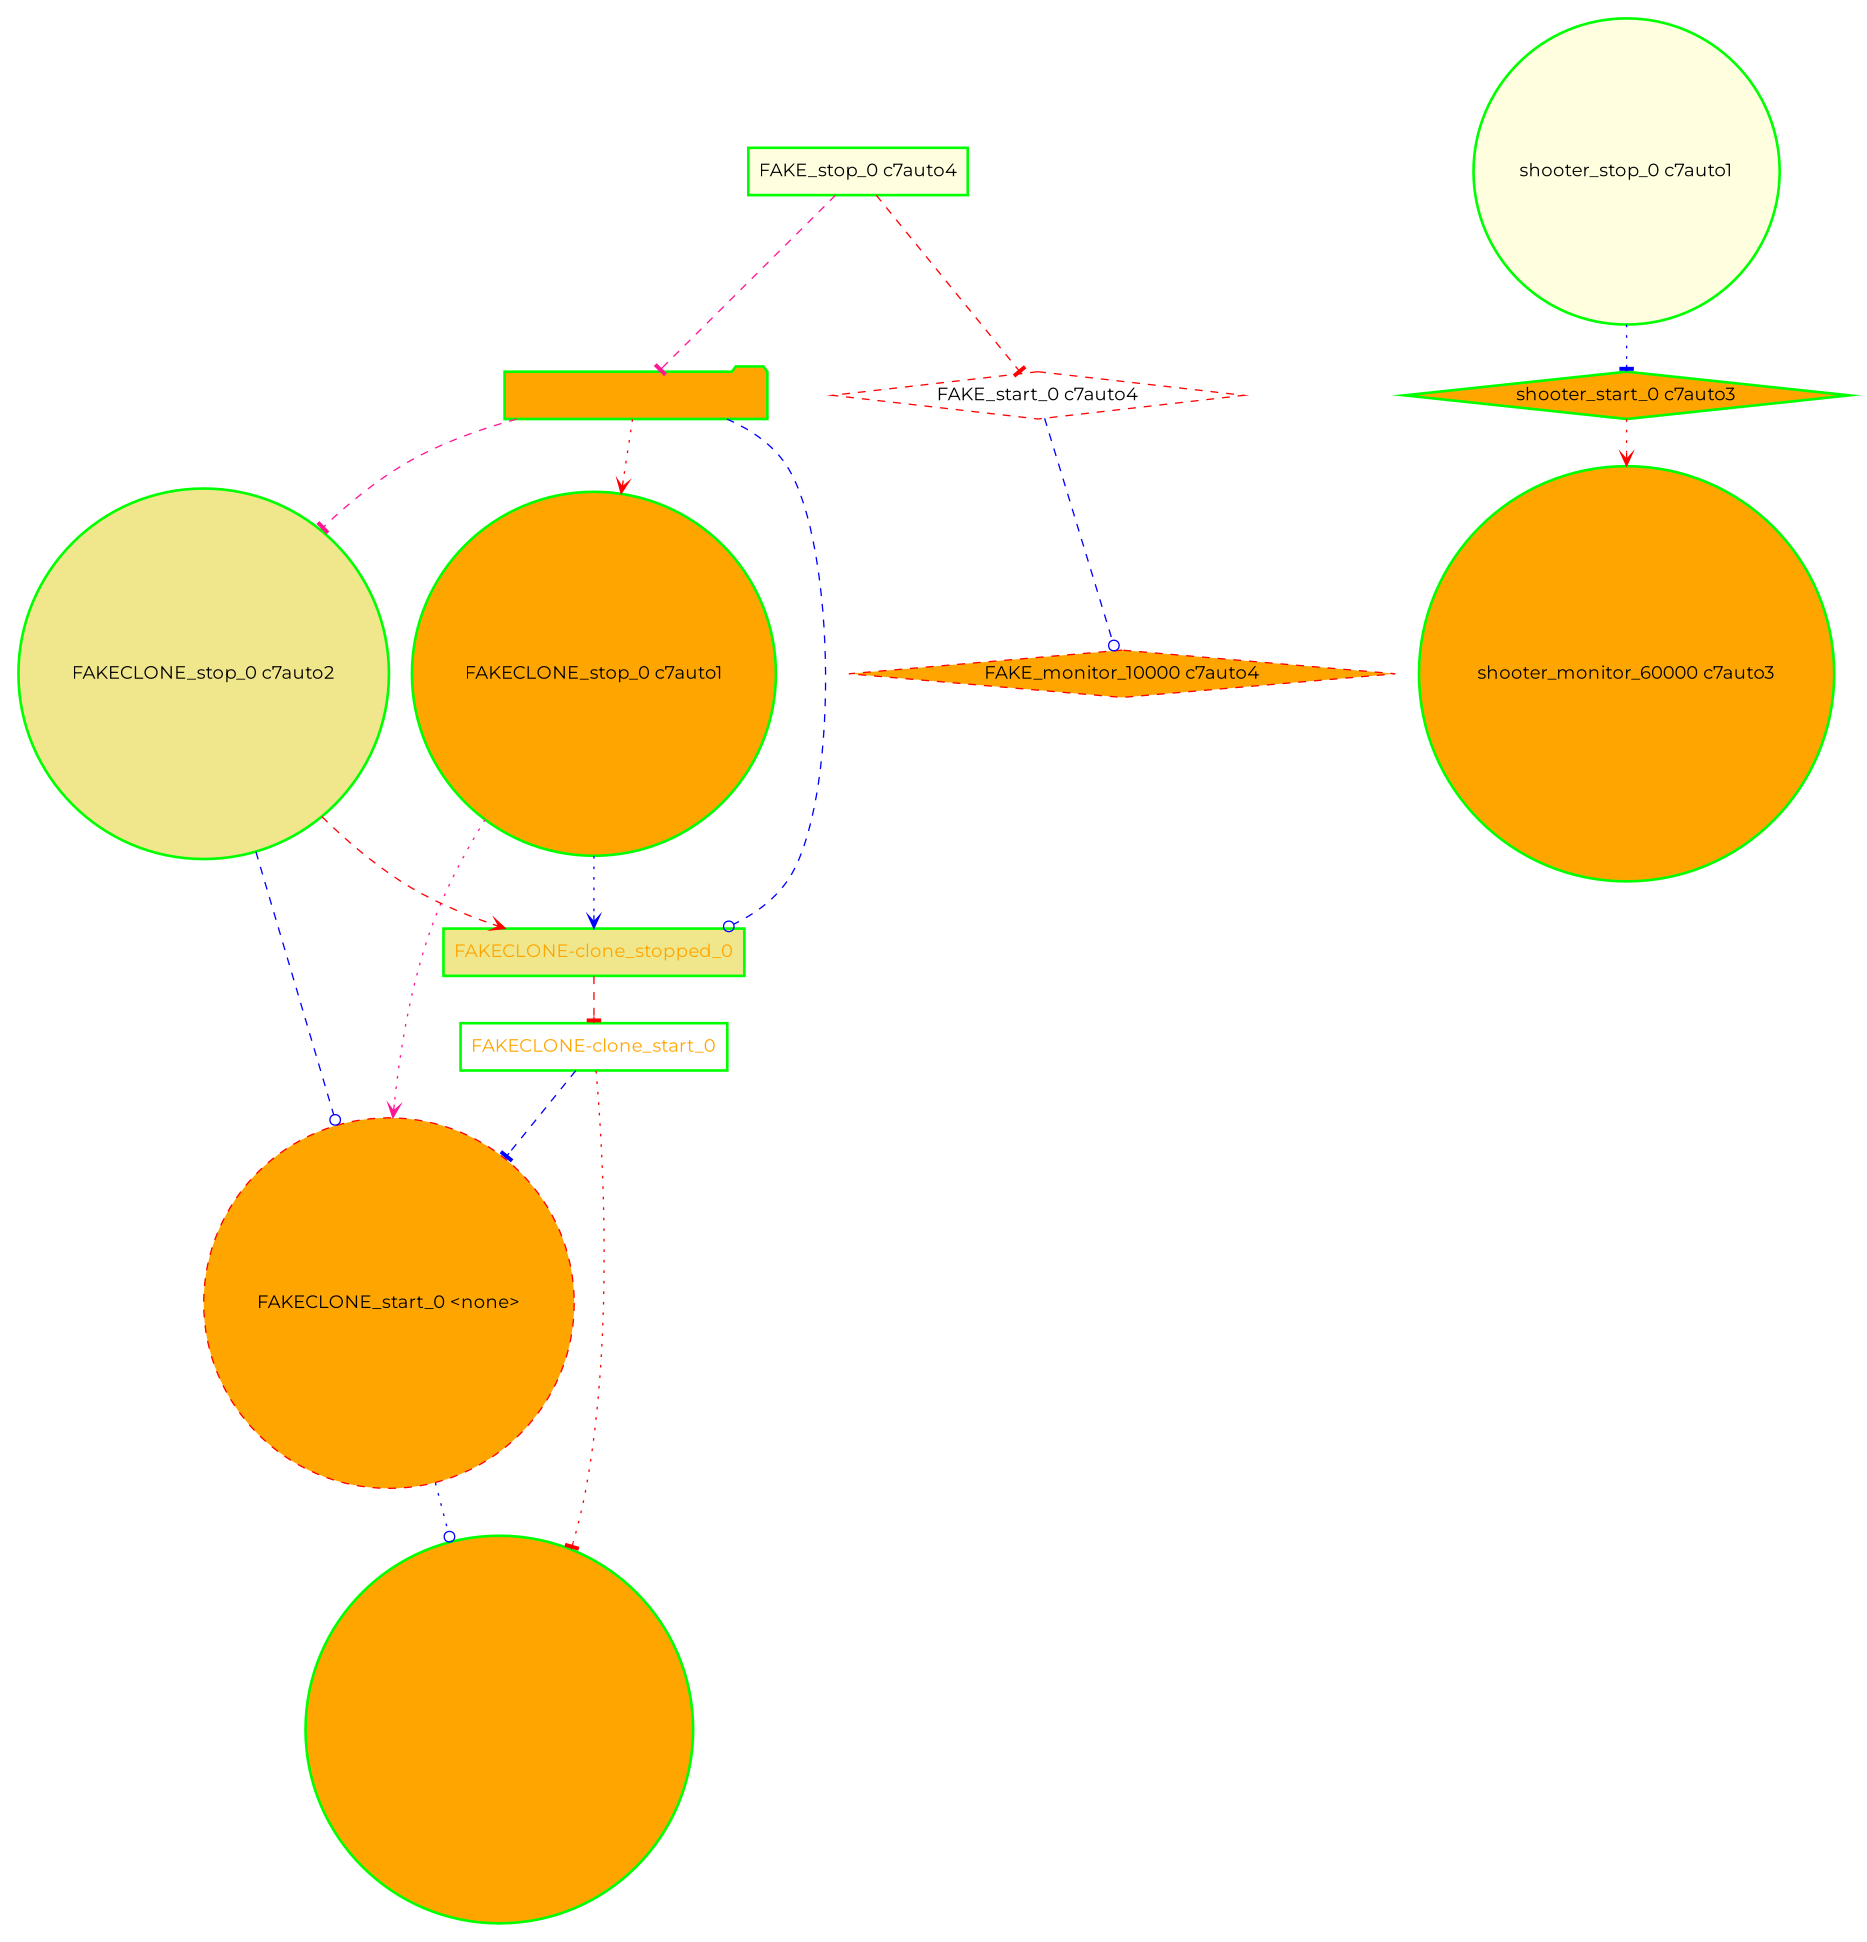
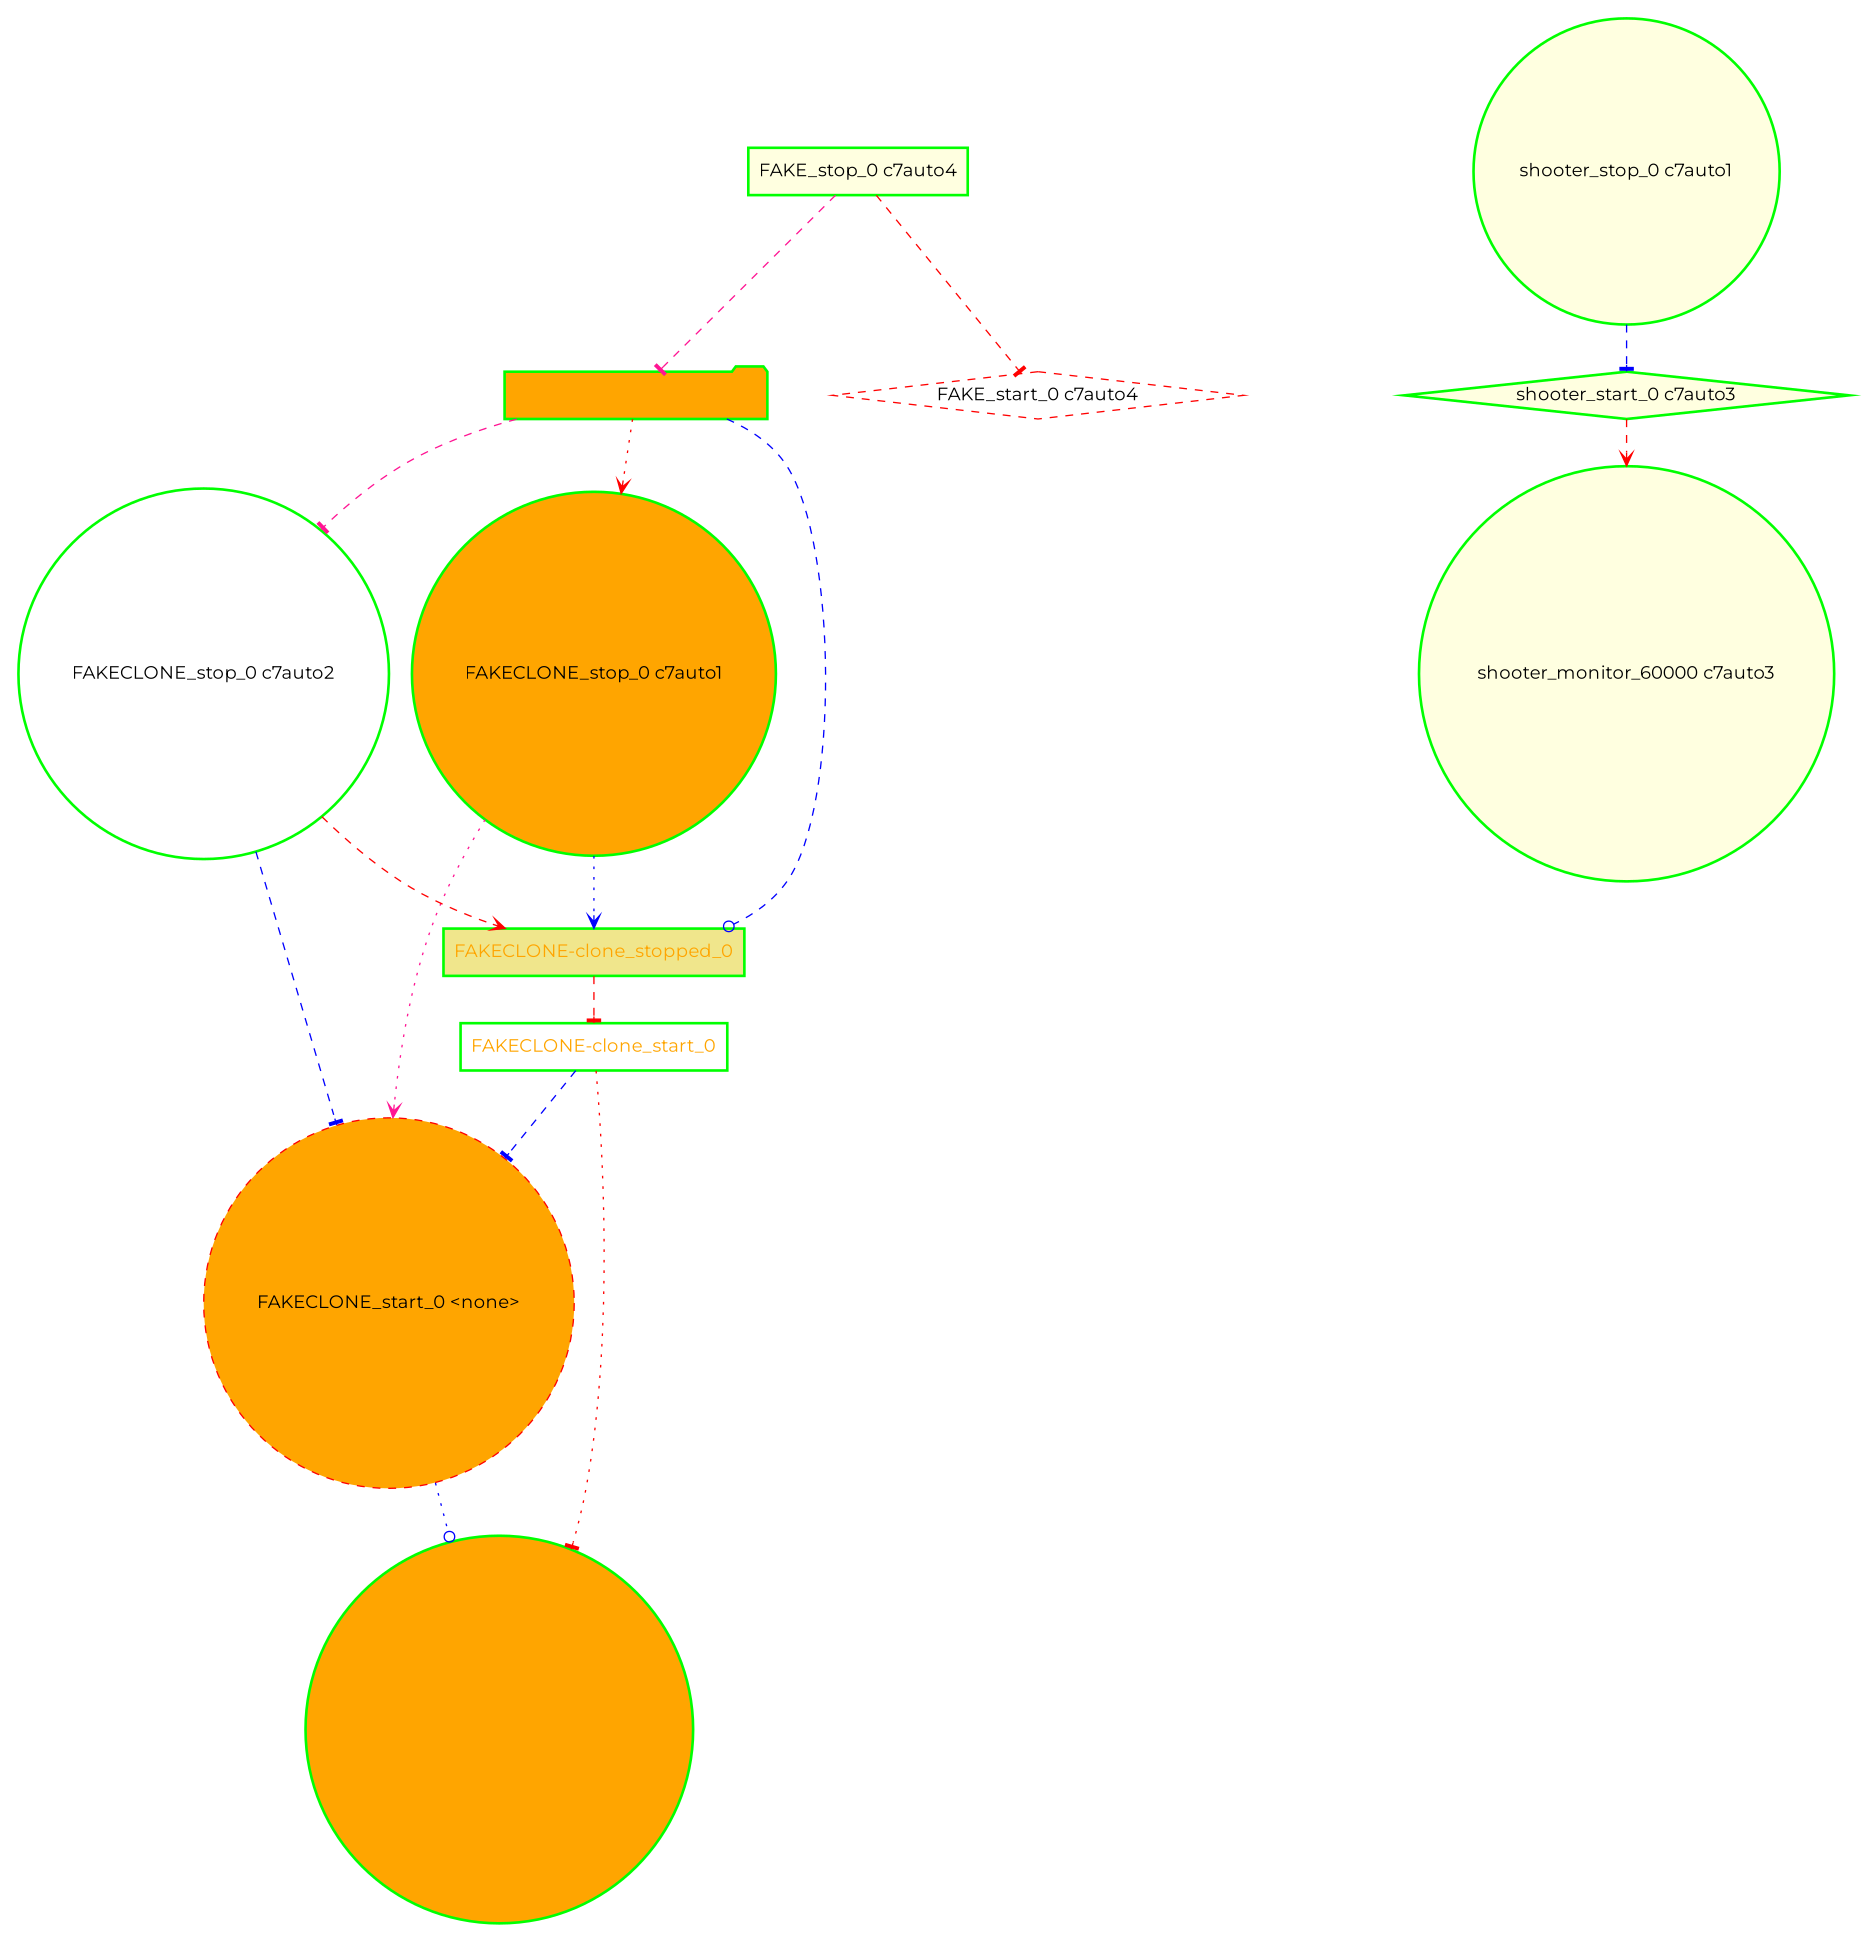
(1627, 345) -> (1627, 345)
(1627, 395) -> (1627, 395)
(1627, 436) -> (1627, 436)
(204, 674) -> (204, 674)
(1122, 674) -> none
(1627, 674) -> (1627, 674)
(295, 983) -> (295, 983)
